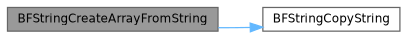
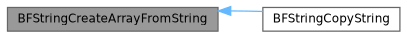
(234, 28) -> (247, 11)
